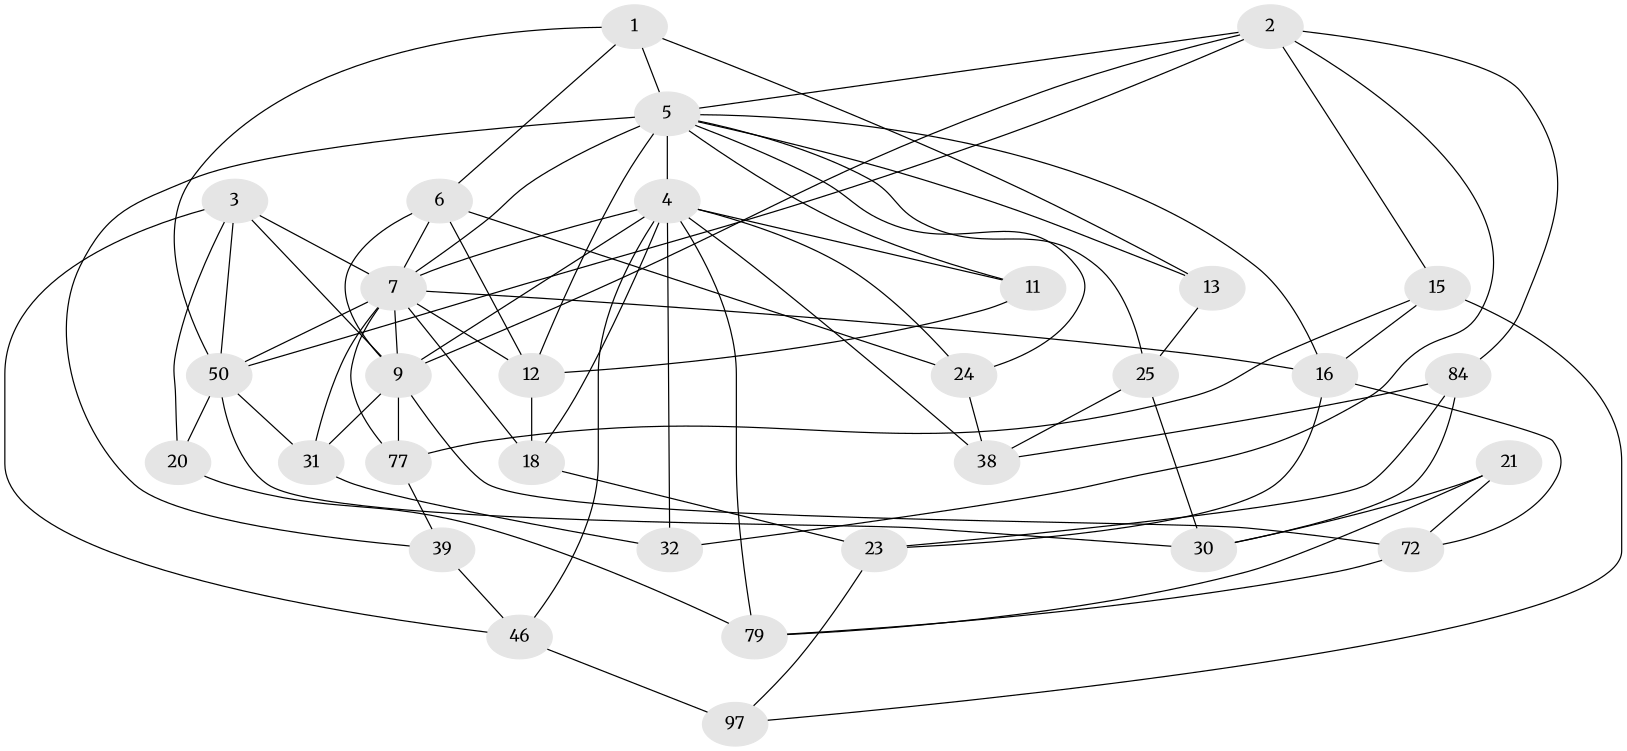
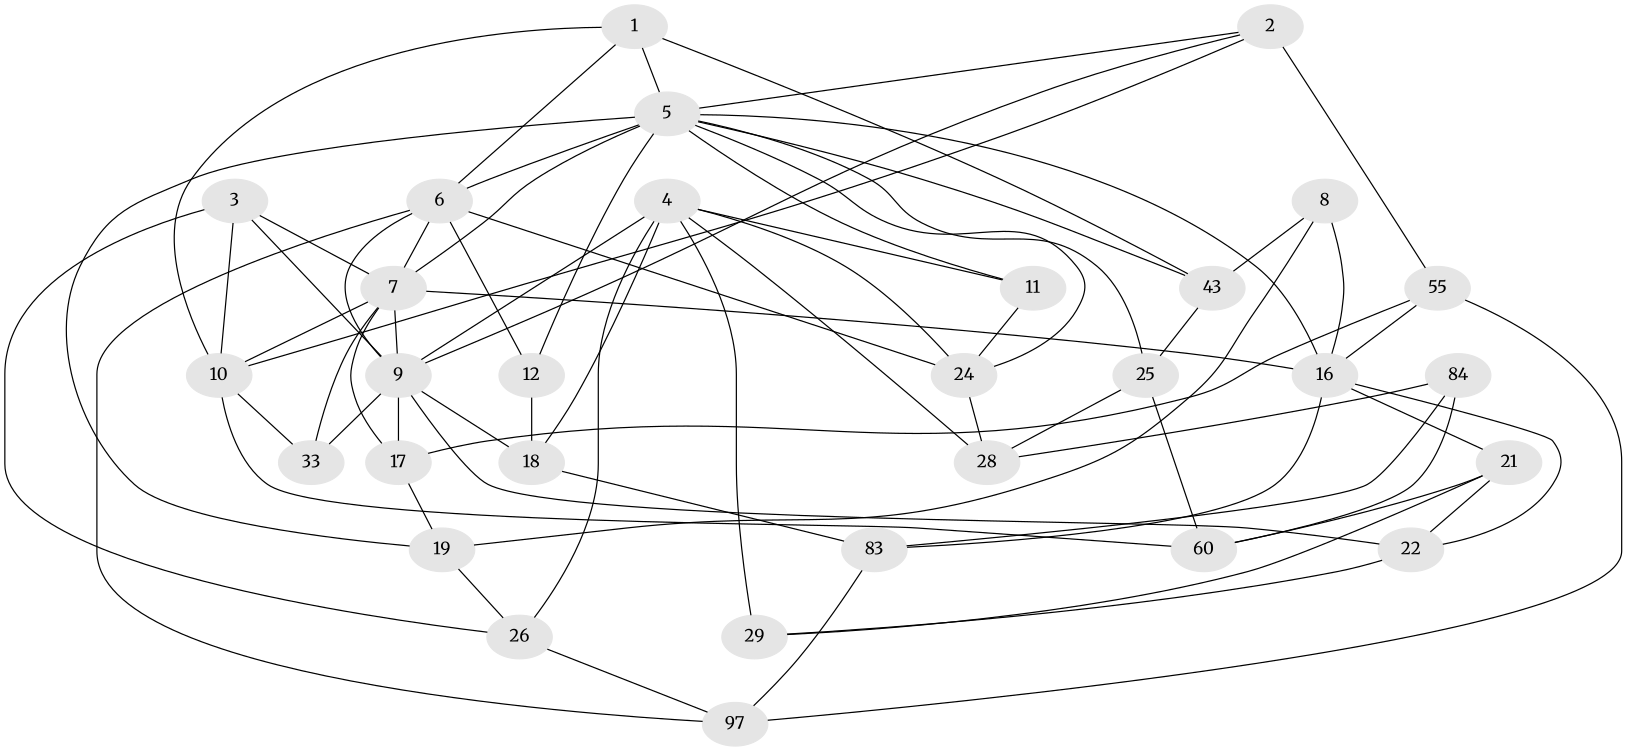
(1540, 120) -> none
(667, 158) -> (552, 156)
none -> (1325, 201)
(528, 240) -> none
(1212, 288) -> (1212, 288)
(1438, 288) -> (1438, 288)
(456, 328) -> none
(788, 349) -> (1003, 326)
(219, 375) -> (219, 375)
(463, 376) -> (465, 419)
none -> (1417, 419)
(178, 463) -> none
(311, 463) -> (311, 463)
(398, 463) -> (398, 463)
(987, 463) -> (987, 463)
(442, 550) -> (442, 550)
(670, 550) -> none
(874, 550) -> (874, 550)
(1204, 550) -> (1204, 550)
(1411, 550) -> (1411, 550)
none -> (124, 599)
(520, 637) -> (520, 637)
(755, 637) -> (755, 637)
